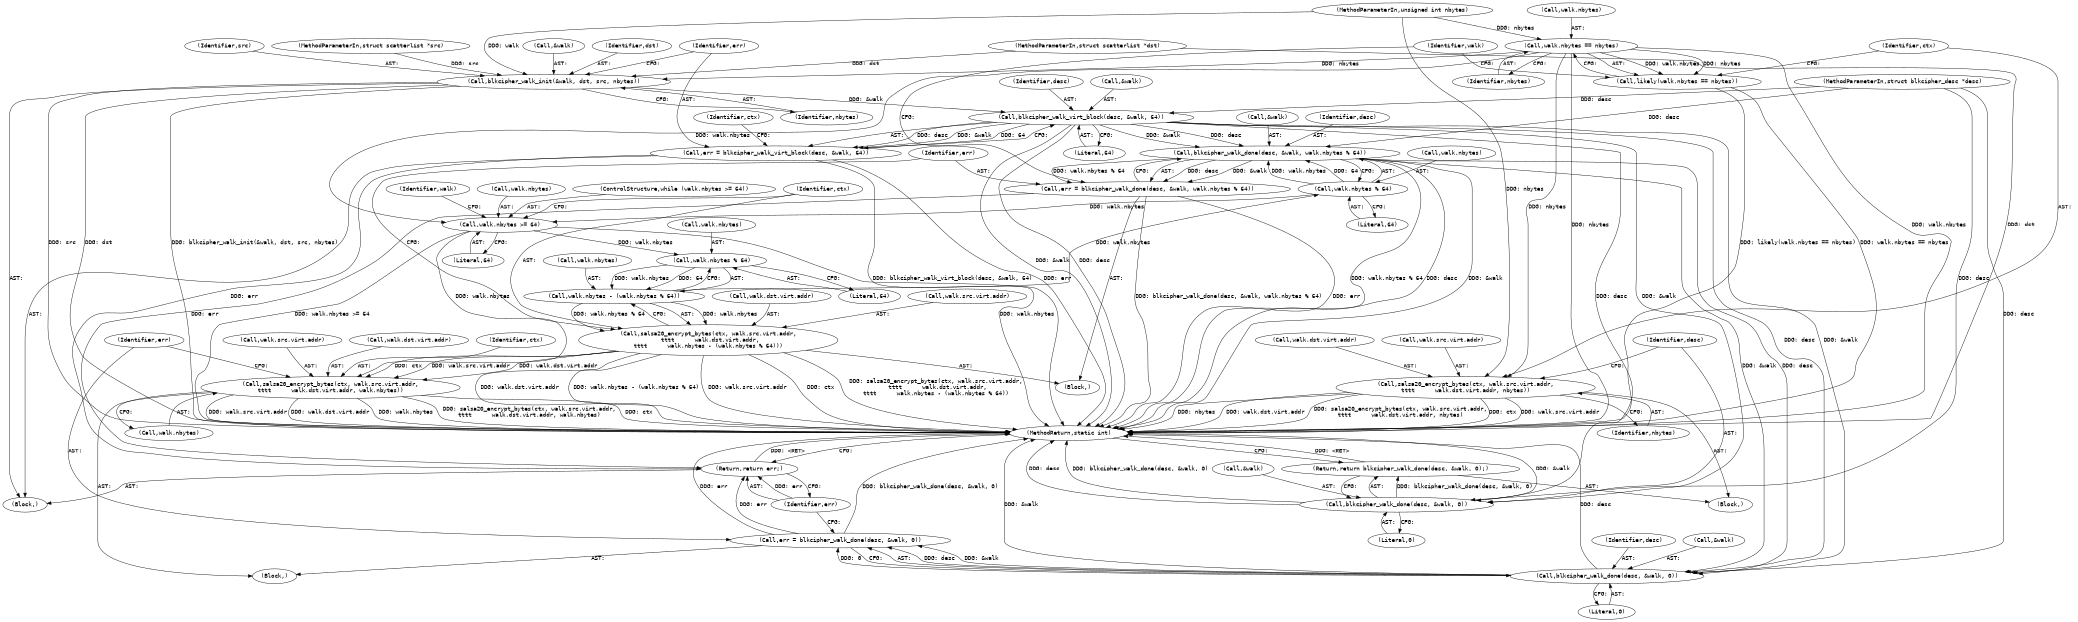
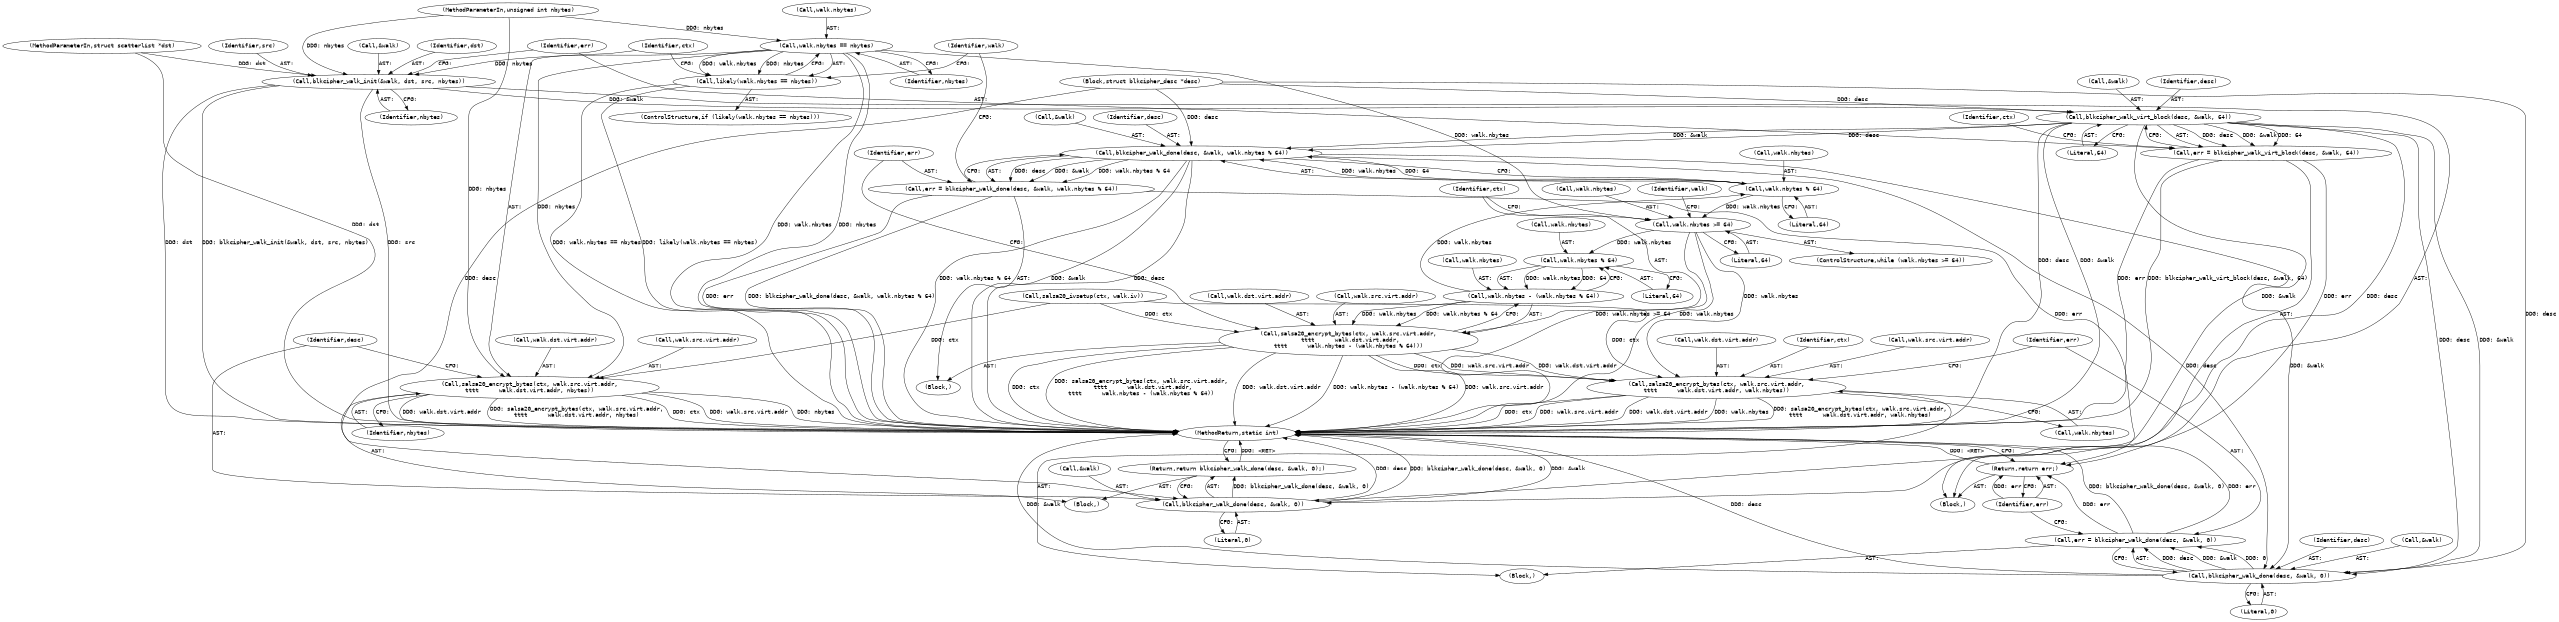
(371, 46) -> none
(504, 46) -> (325, 46)
(1902, 82) -> (1141, 82)
none -> (730, 118)
(557, 199) -> (1788, 242)
none -> (1083, 296)
